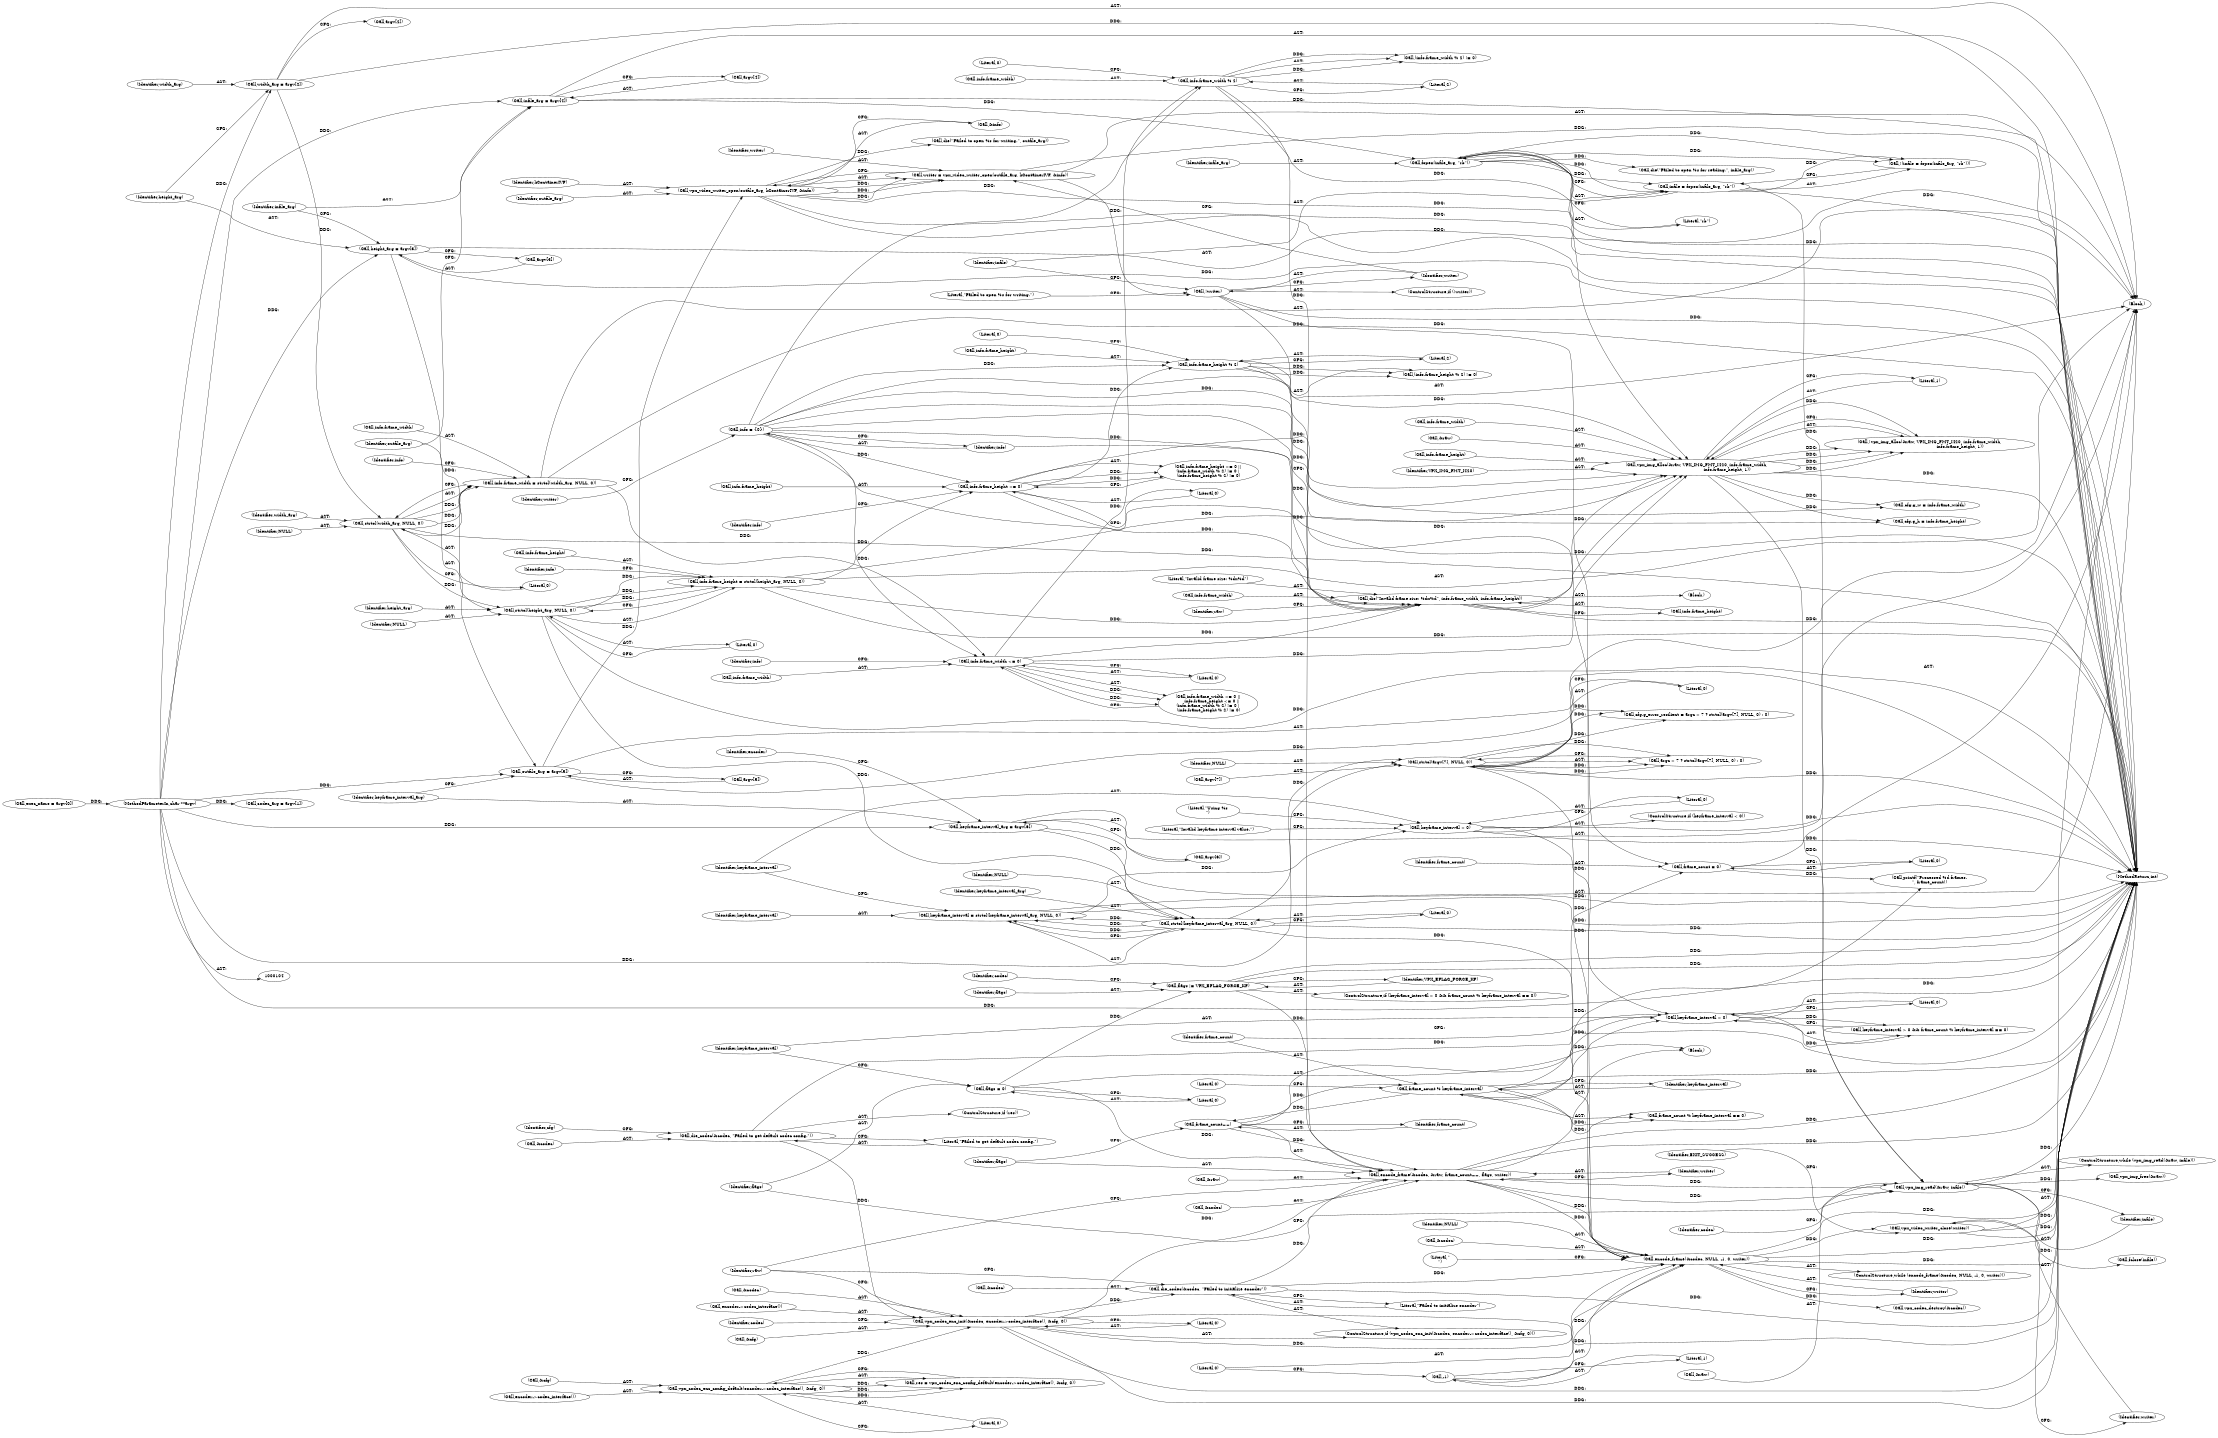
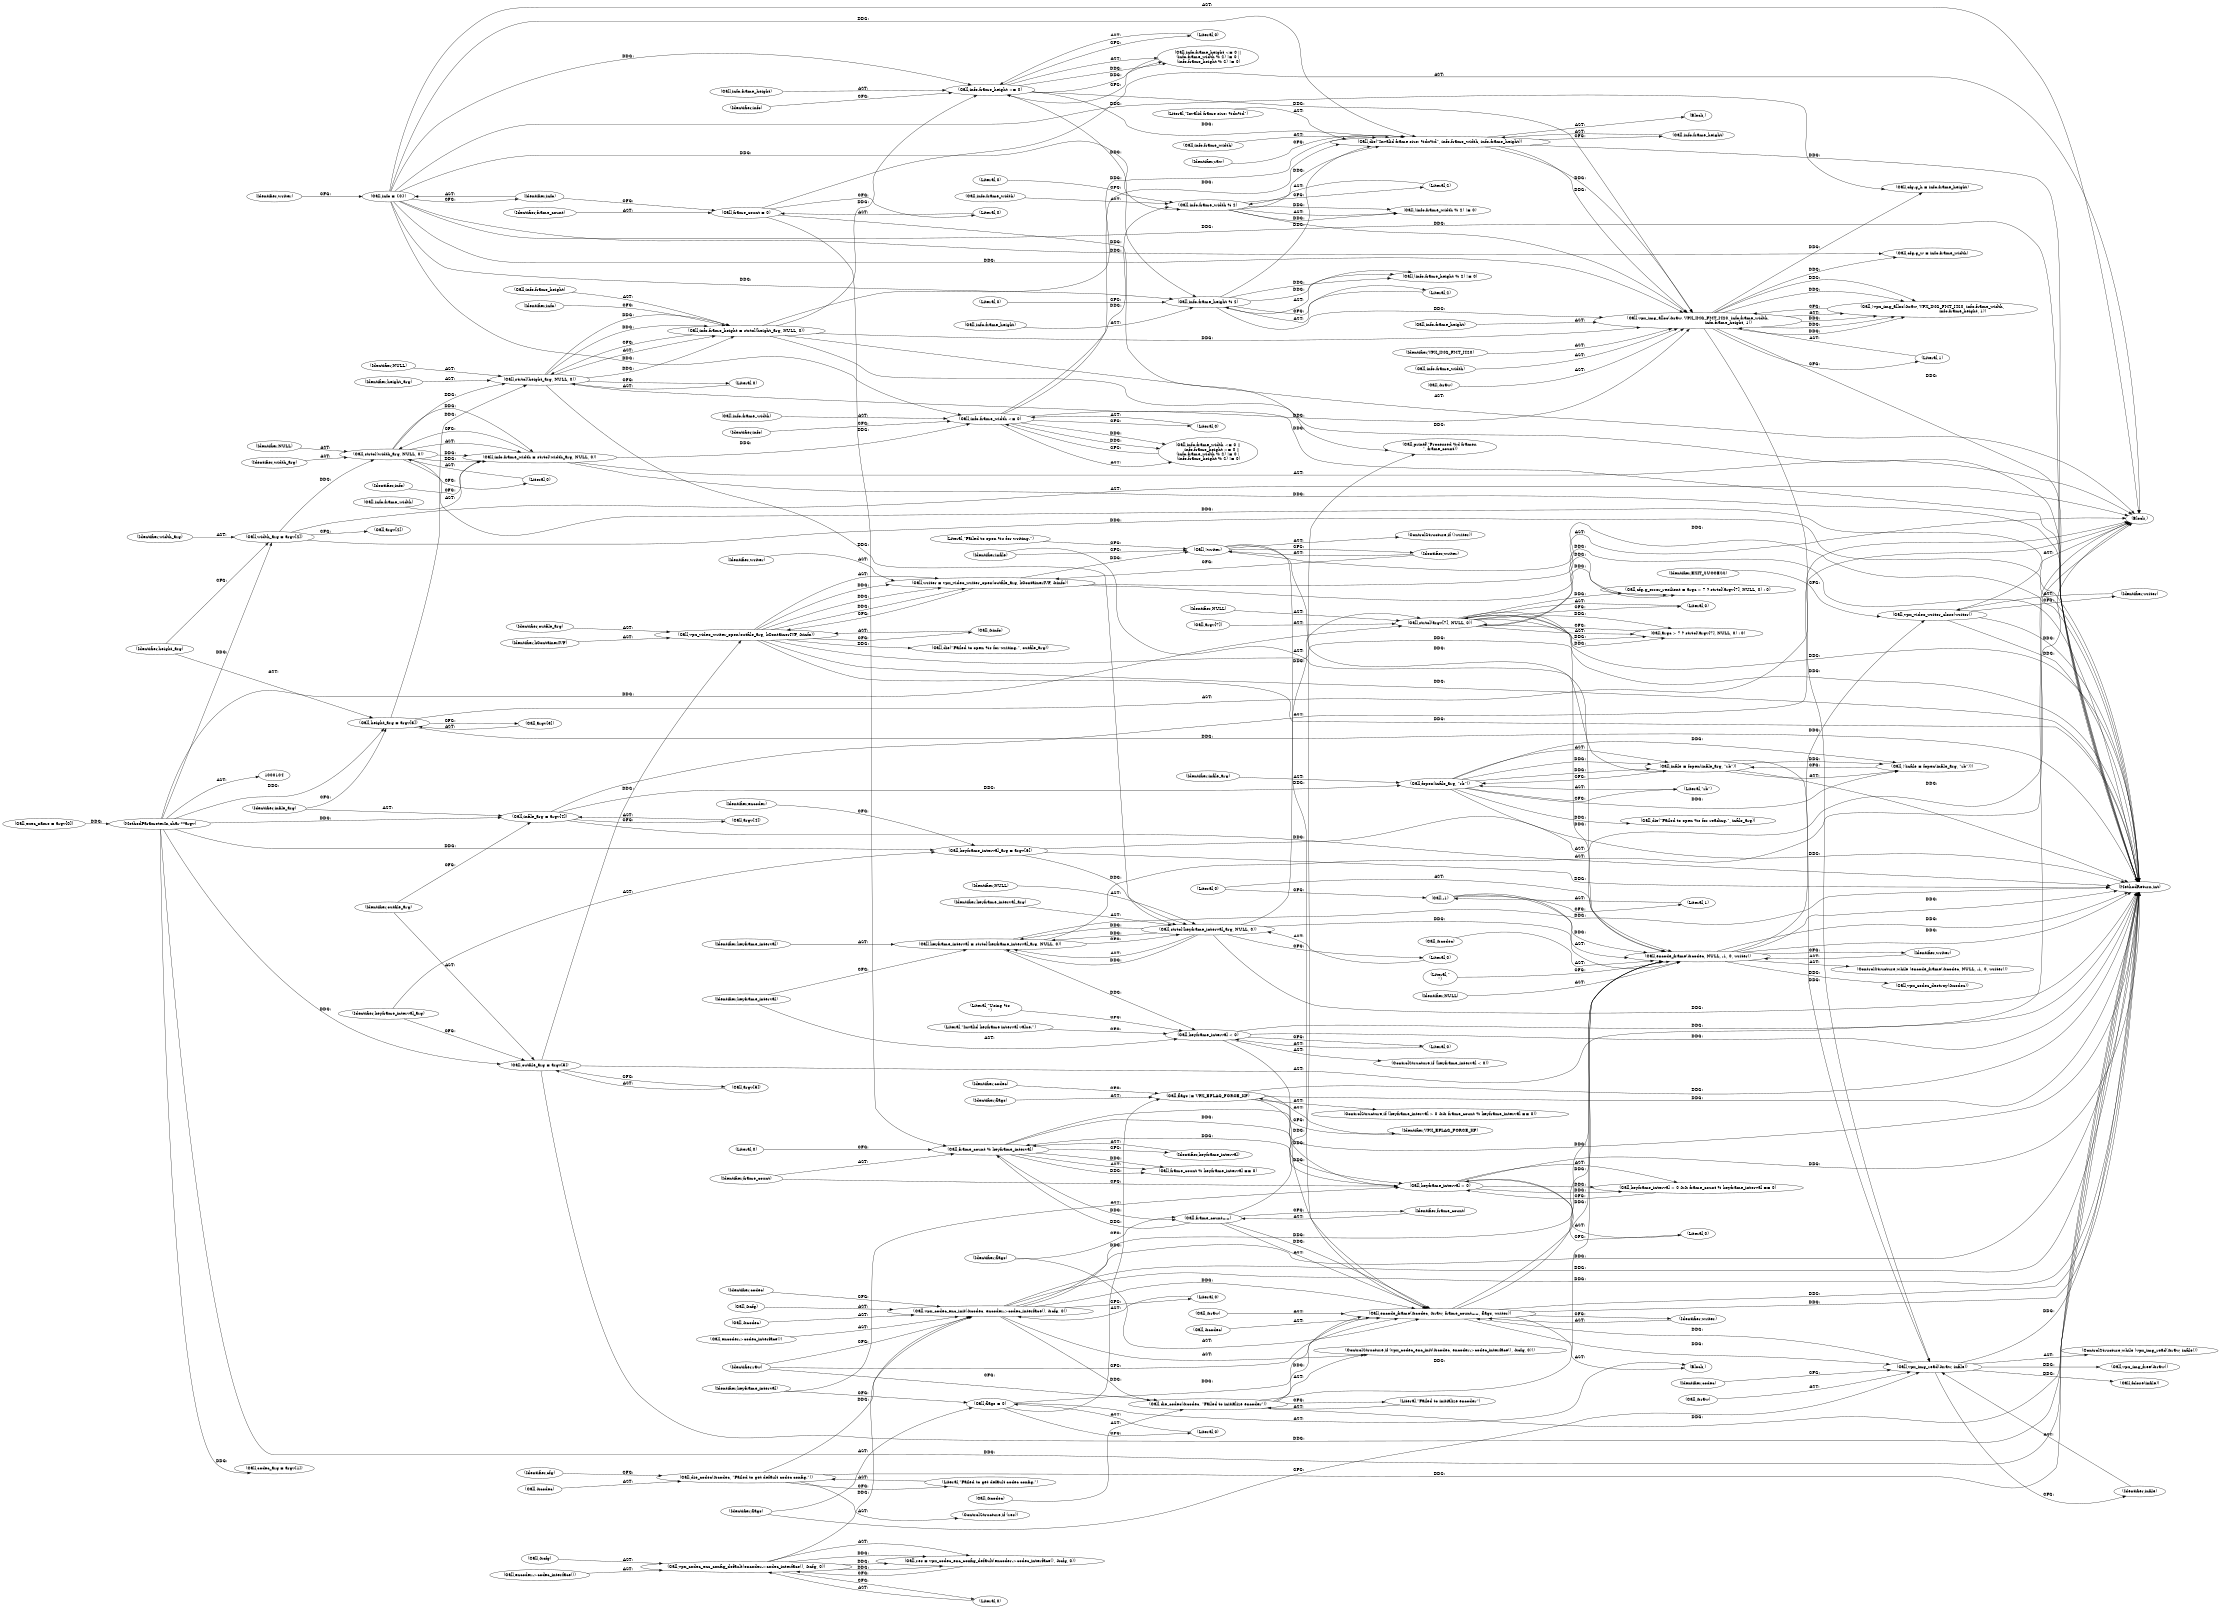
(1208, 857) -> none
(1571, 952) -> (871, 677)
